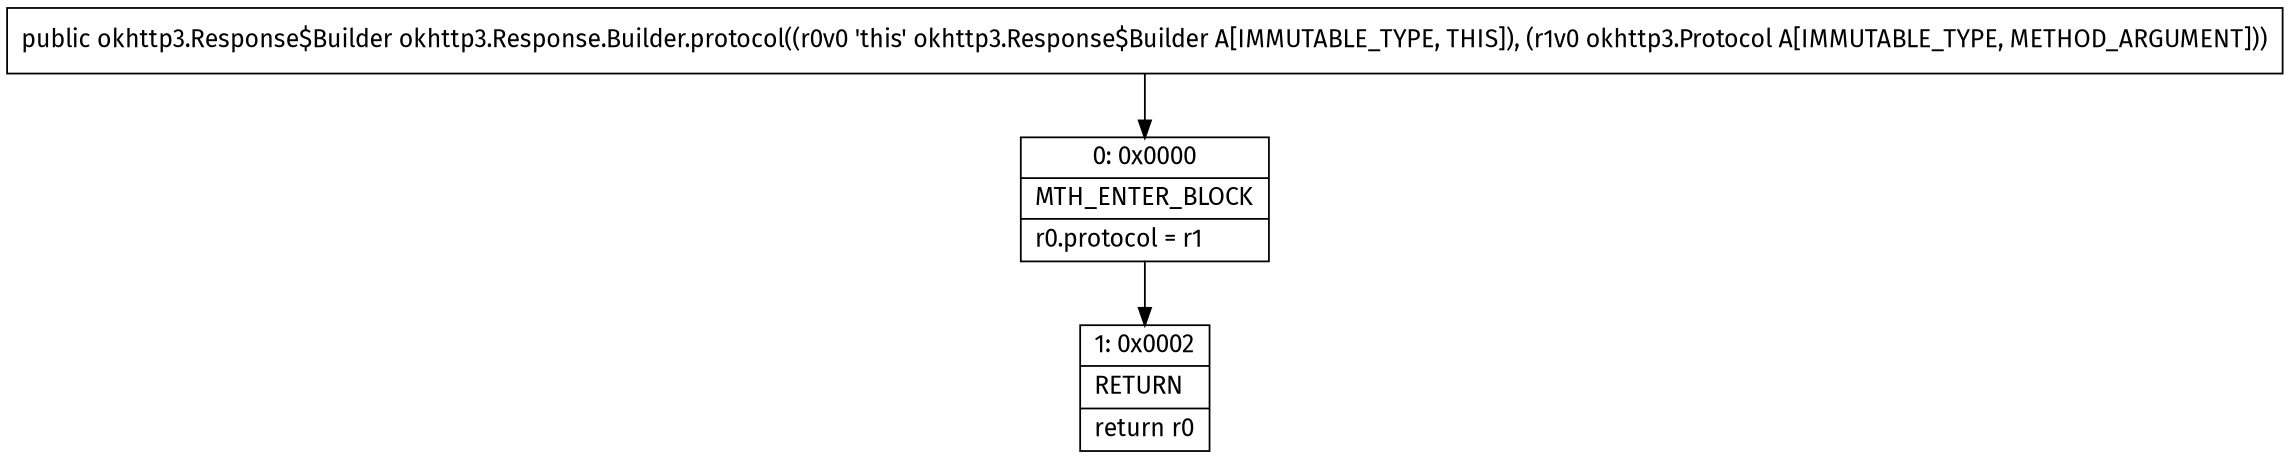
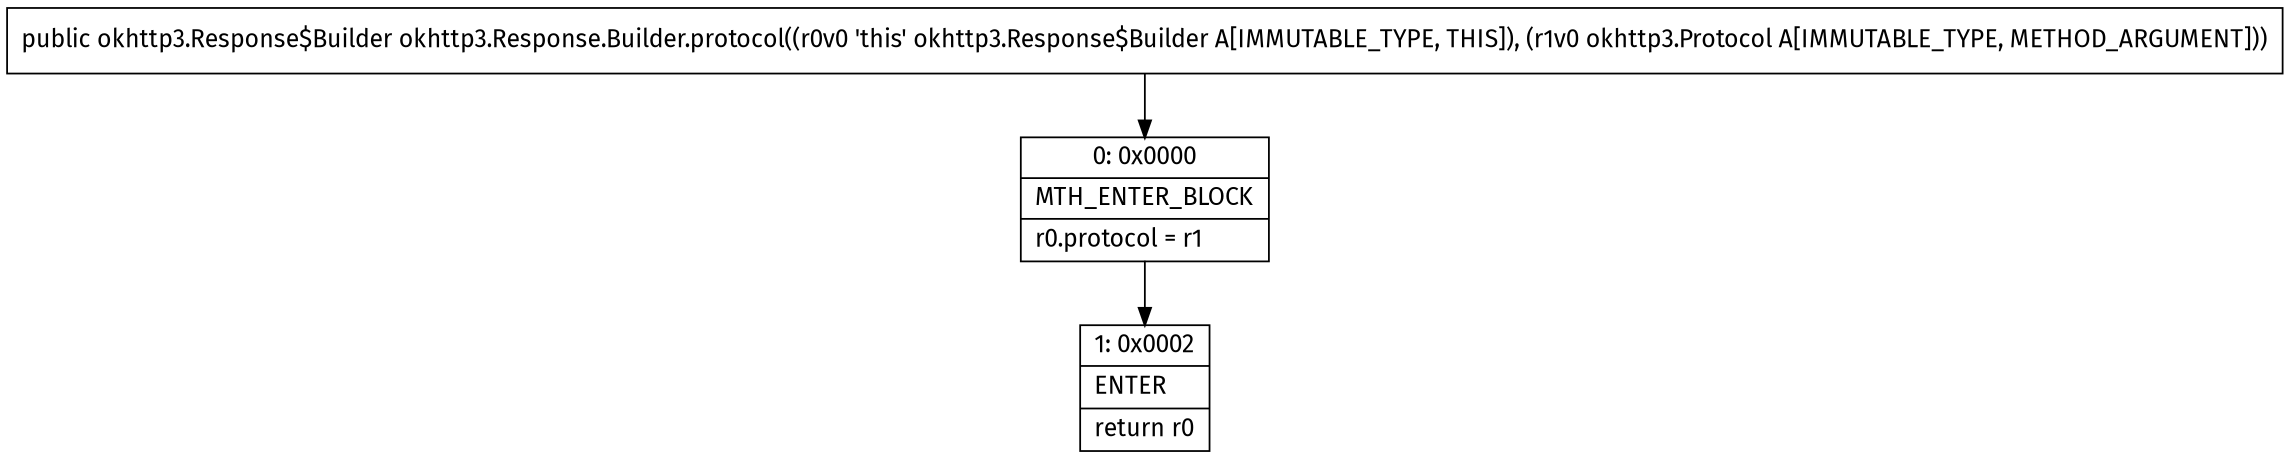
(1140, 386) -> (1131, 386)
